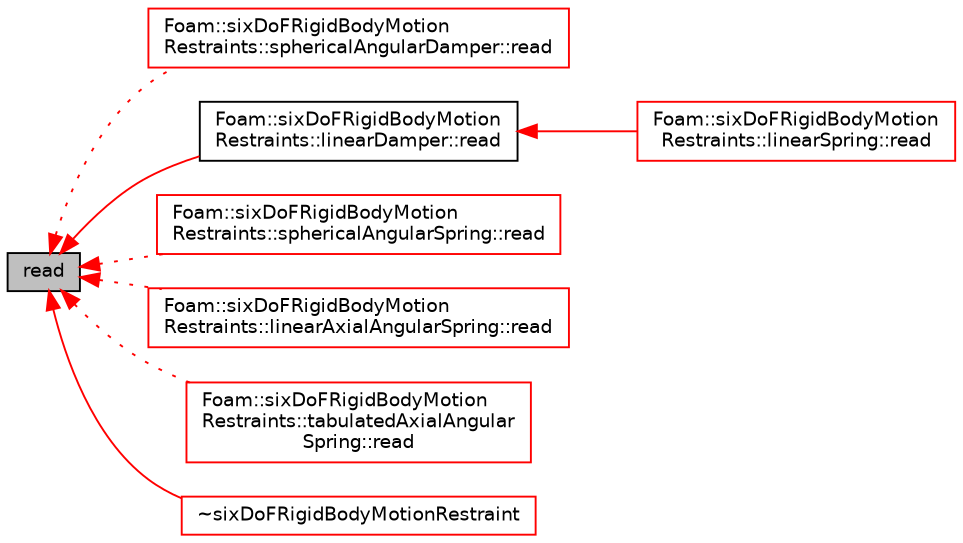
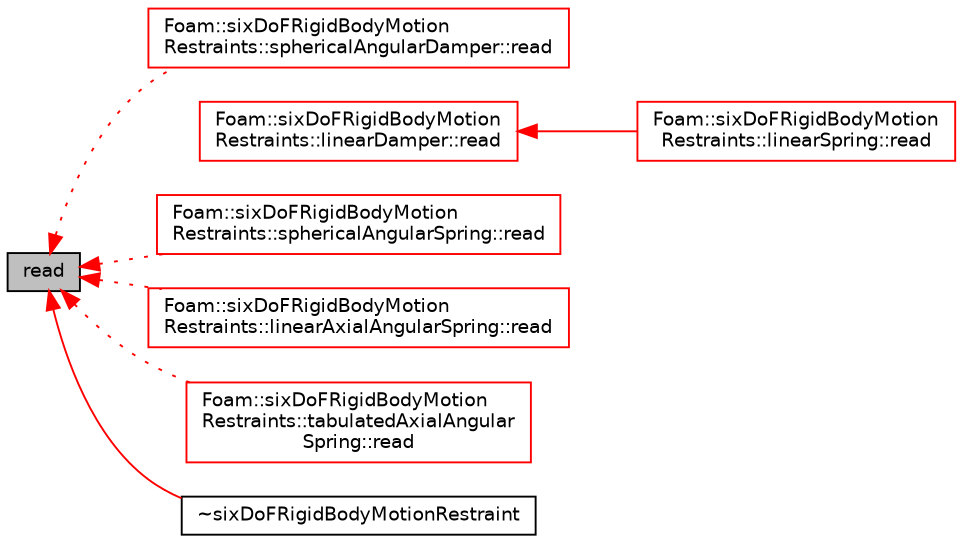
(359, 131) -> (359, 131)
(130, 188) -> none
(359, 516) -> (359, 516)
